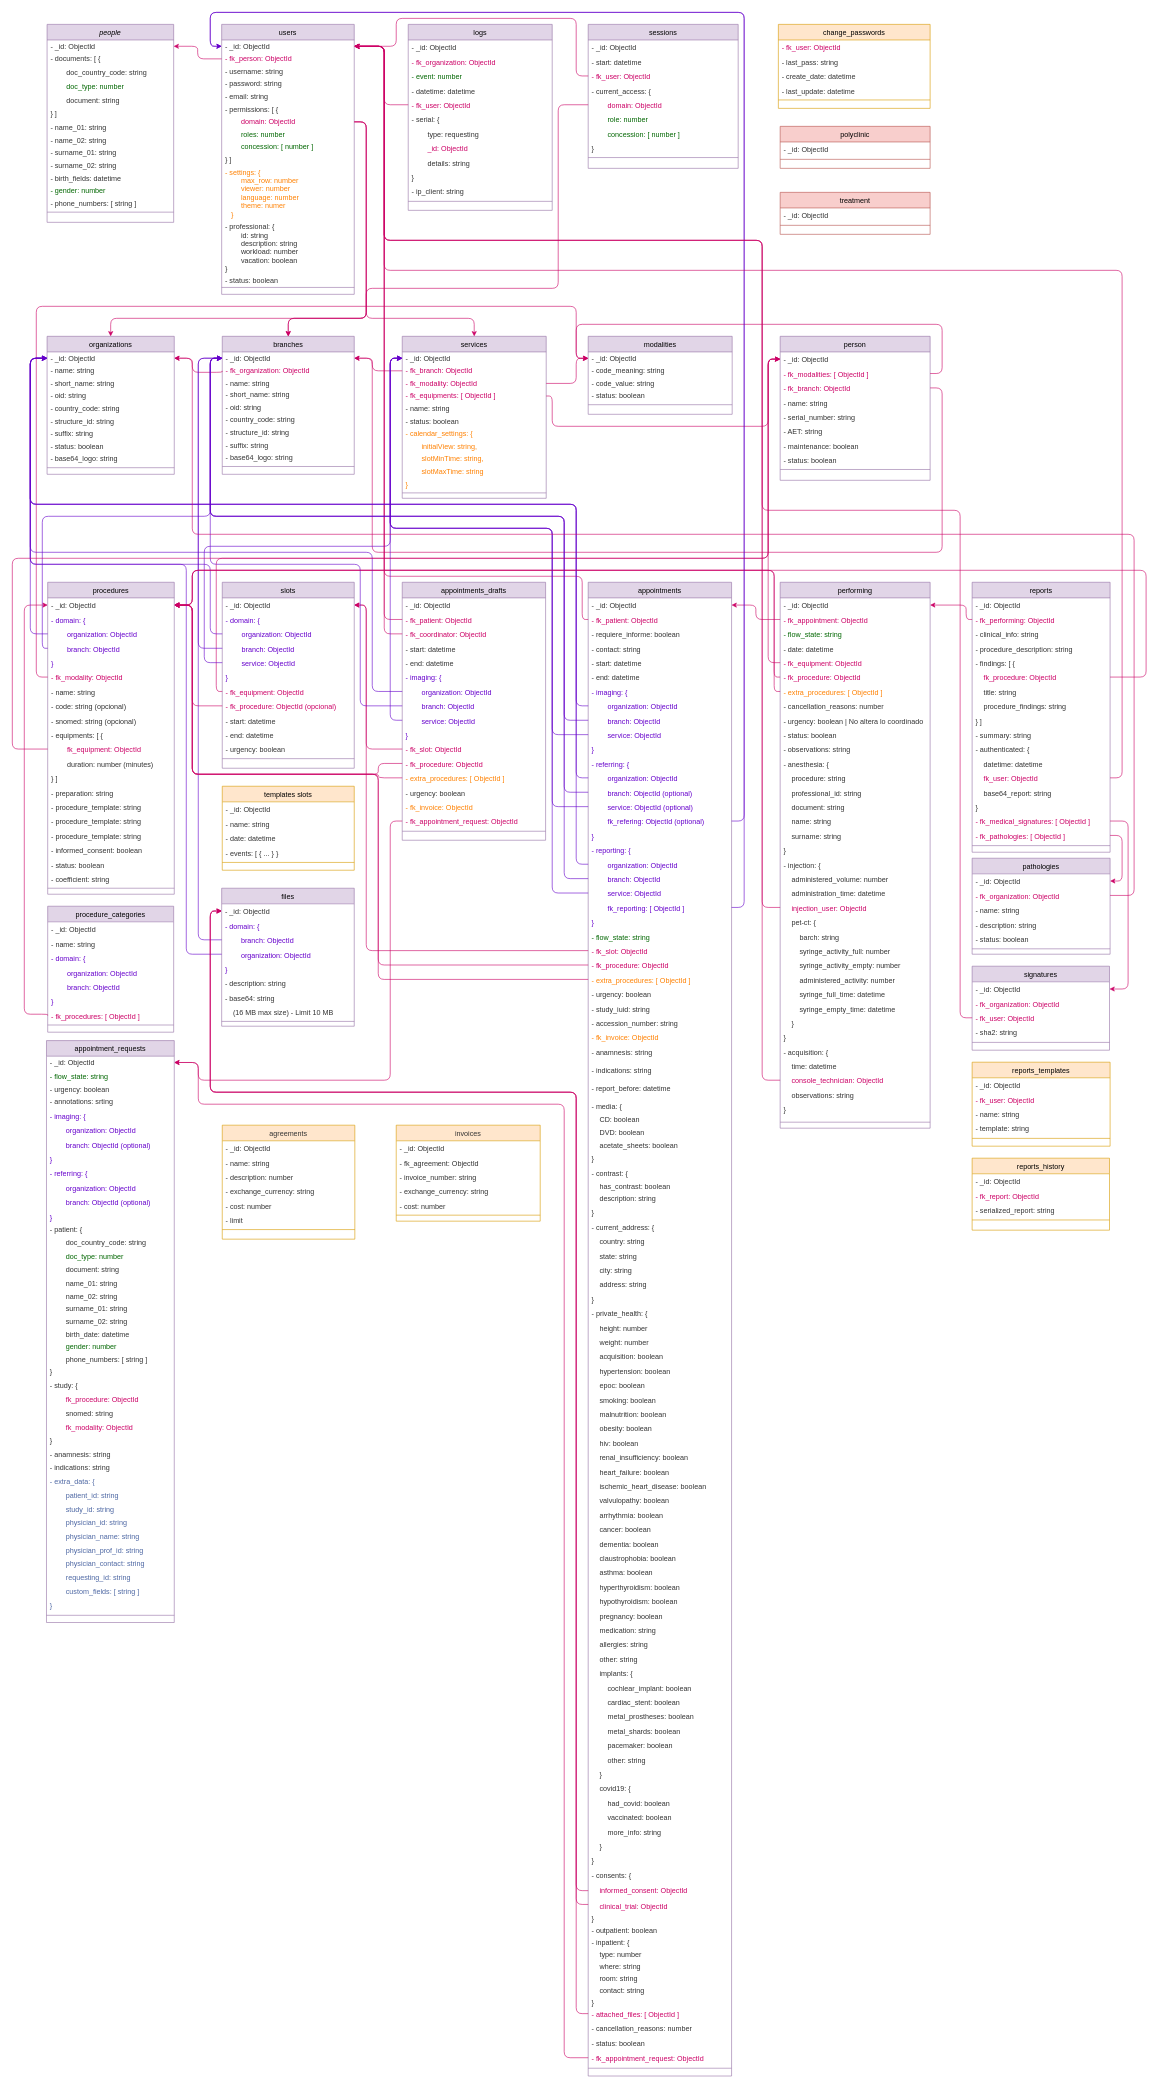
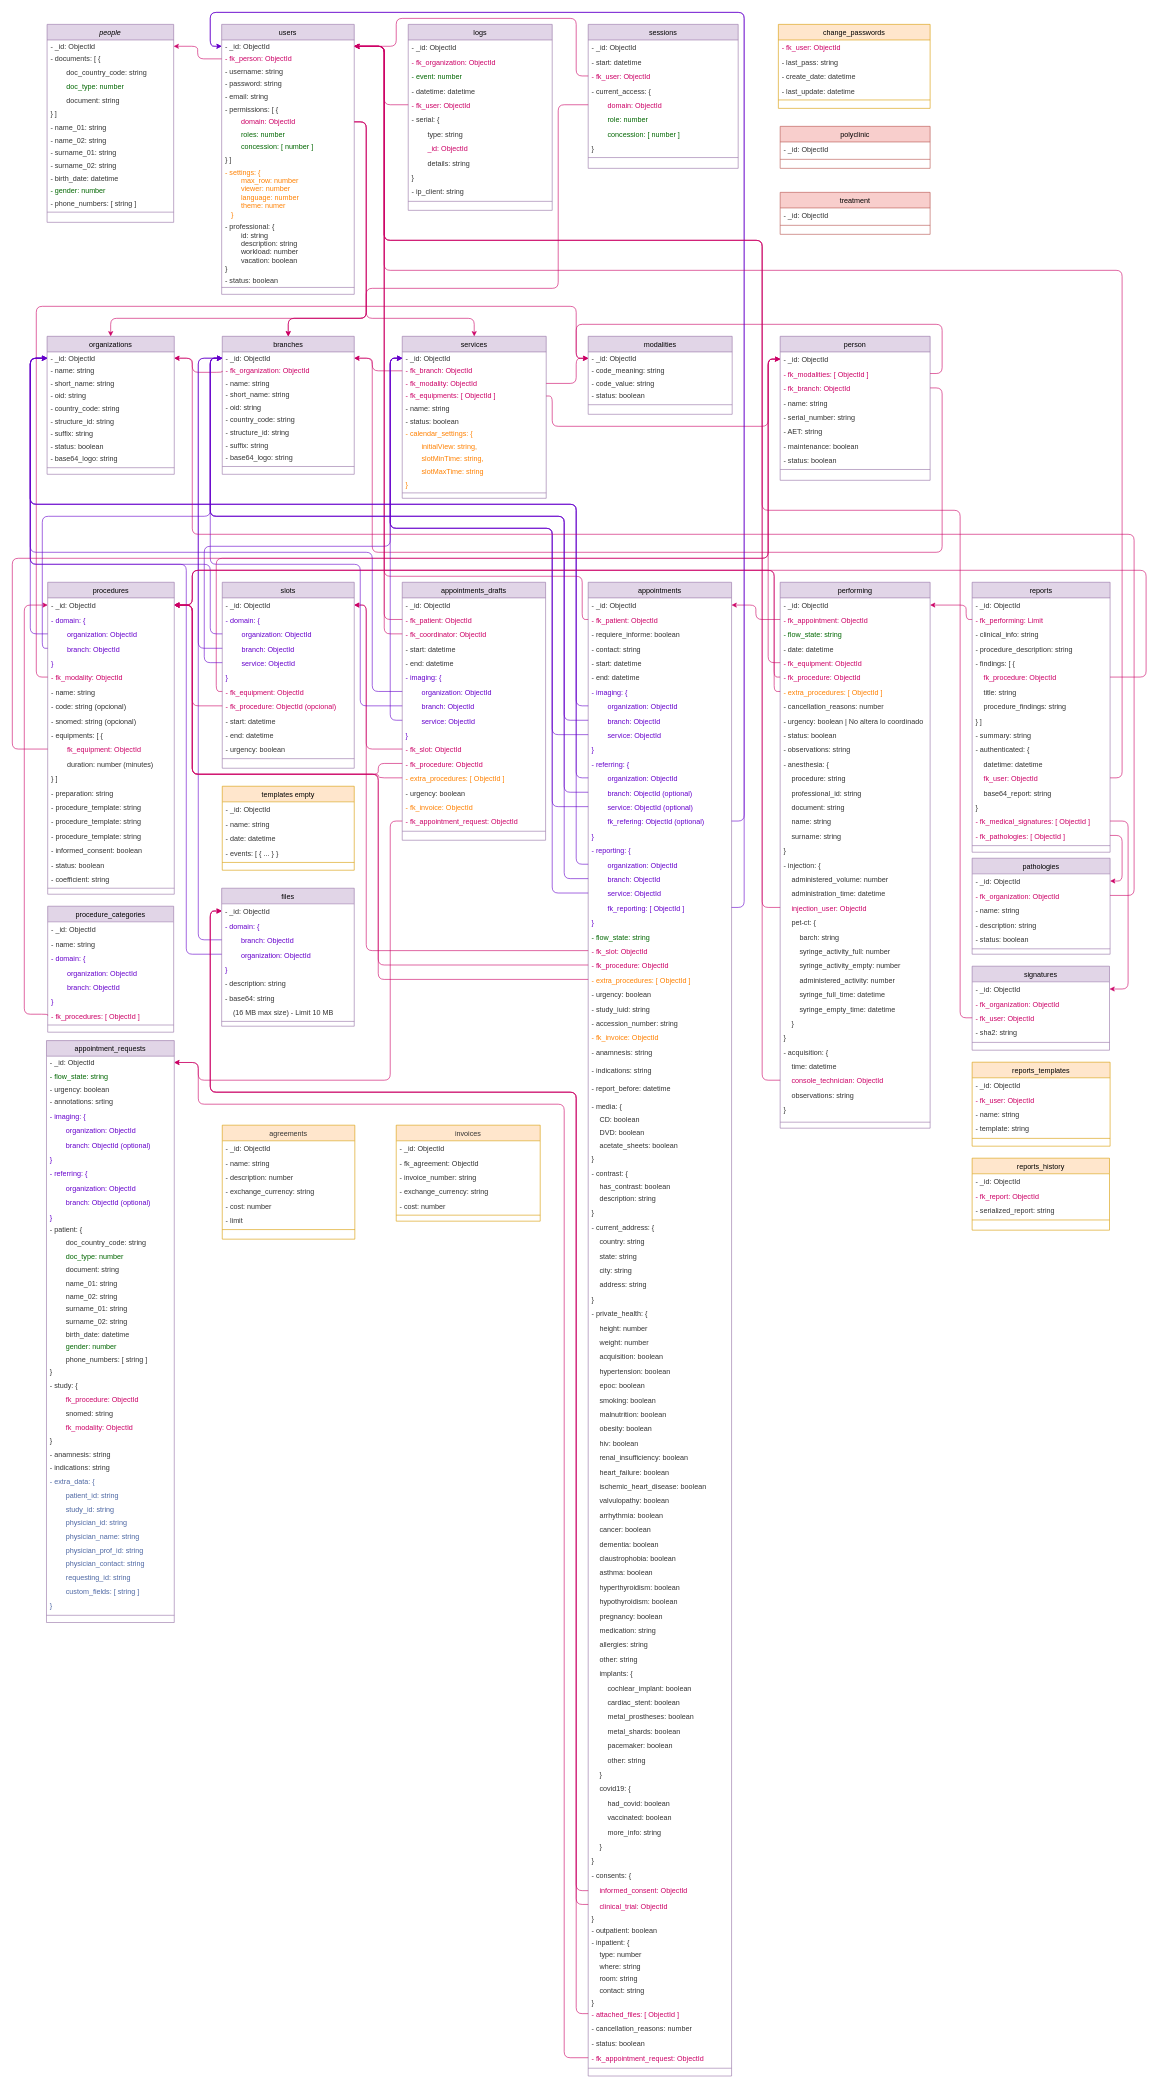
(441, 134) -> (433, 134)
(92, 178) -> (90, 178)
(1022, 620) -> (1014, 620)
(288, 794) -> (288, 794)
